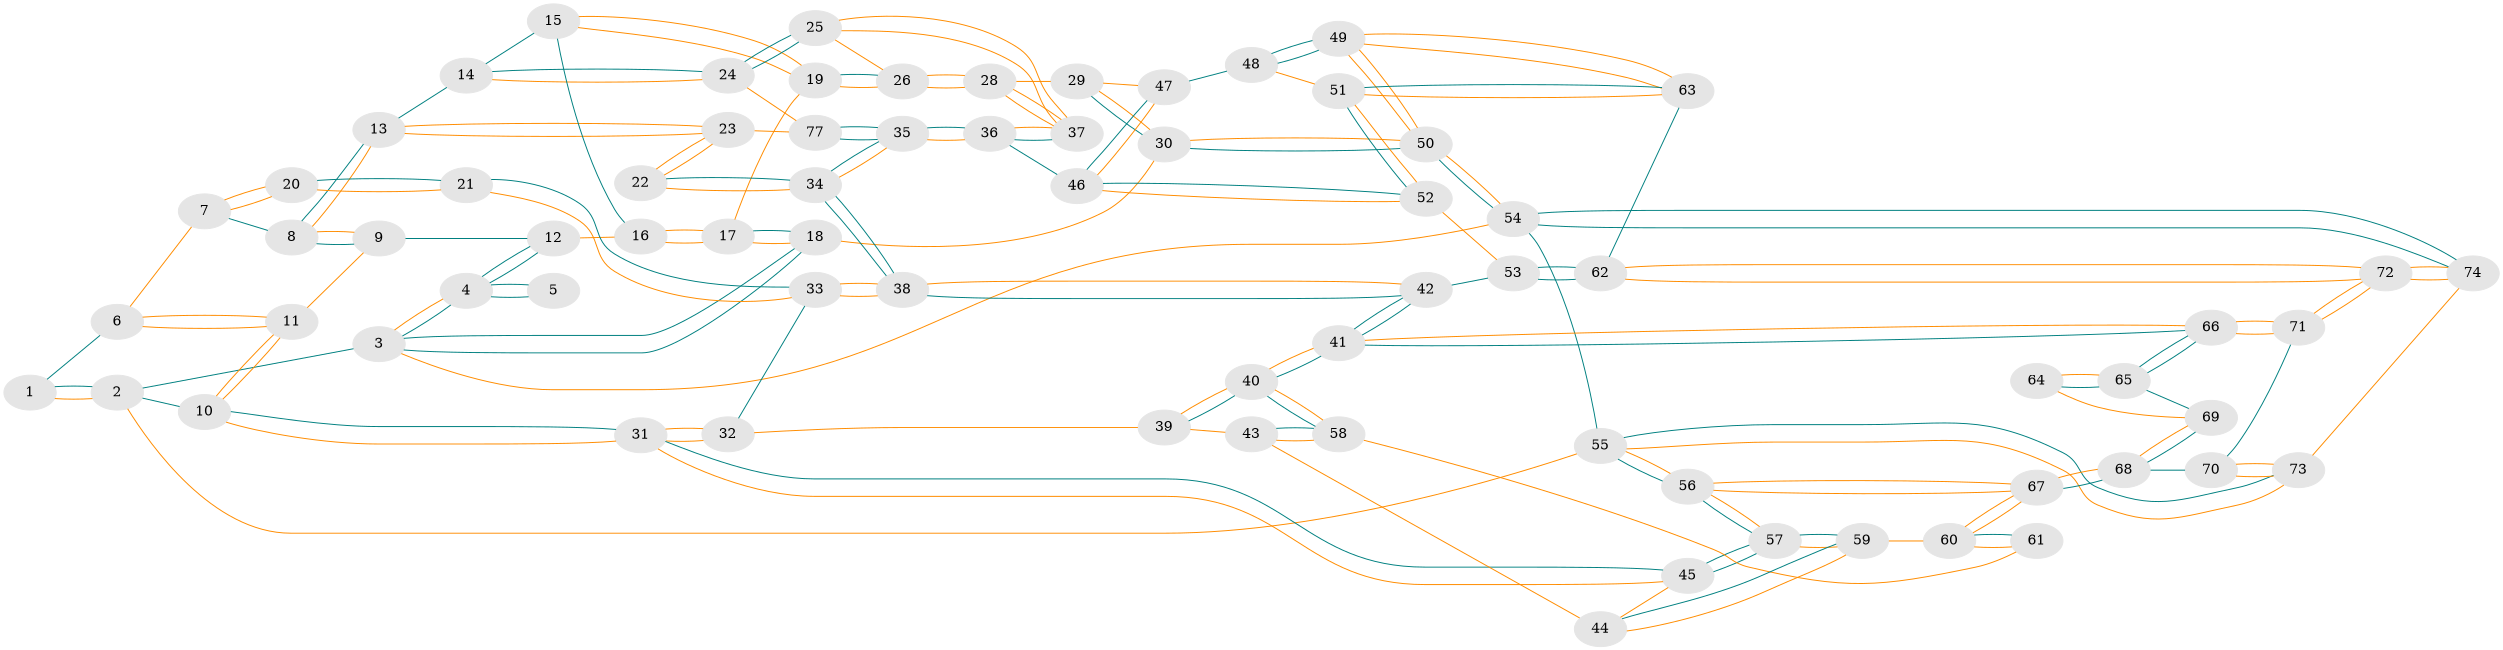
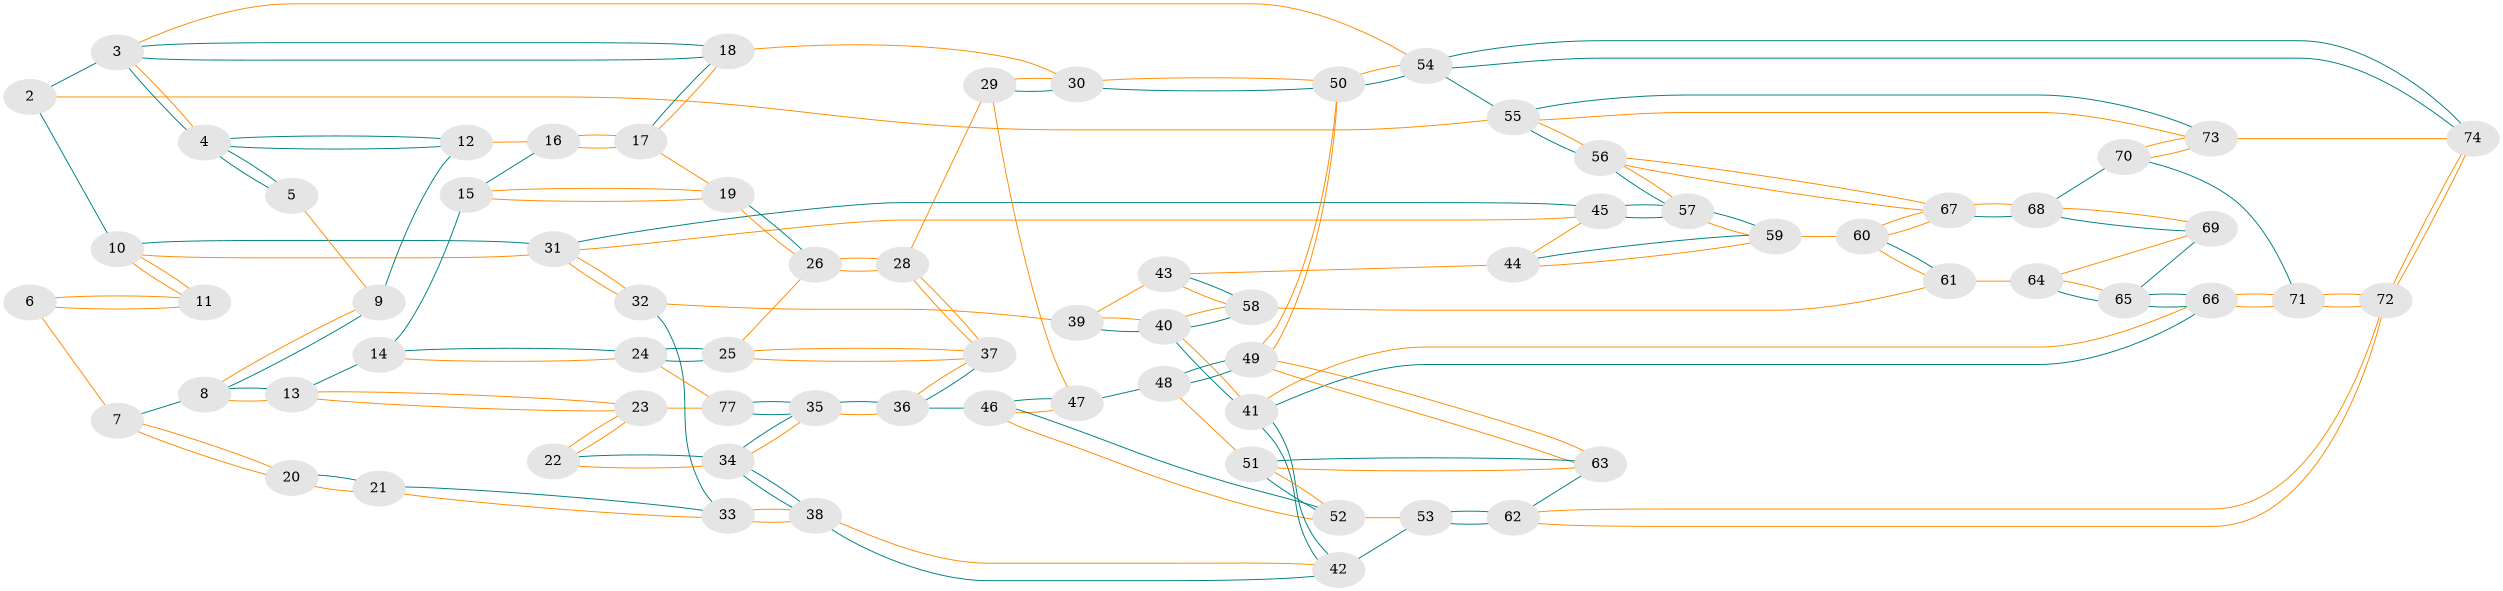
(335, 280) -> (335, 249)
none -> (1993, 281)
(30, 393) -> none
